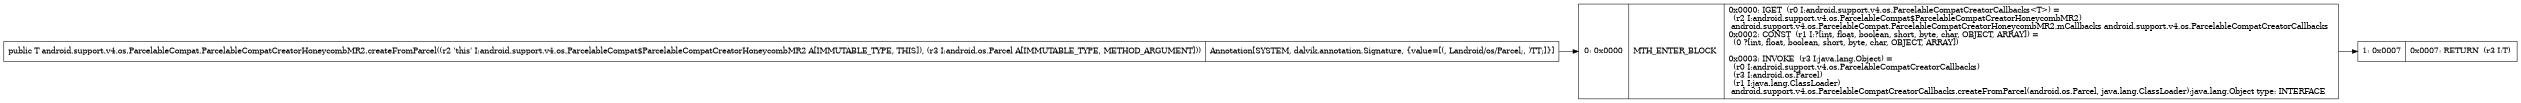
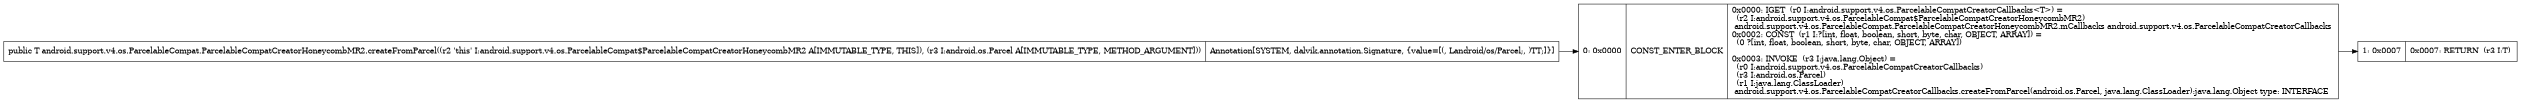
(1675, 51) -> (1677, 51)
